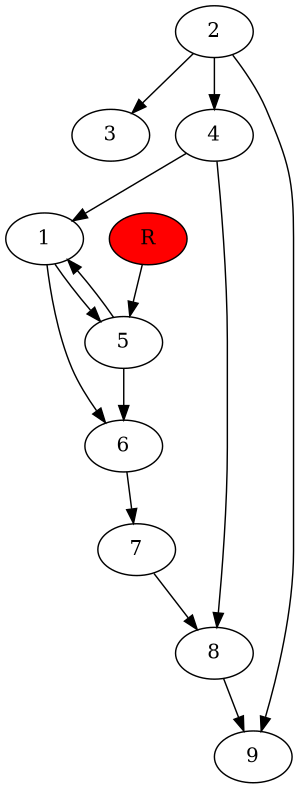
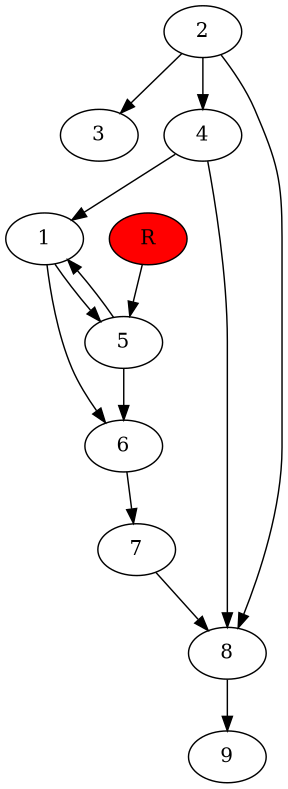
(294, 380) -> (282, 330)
